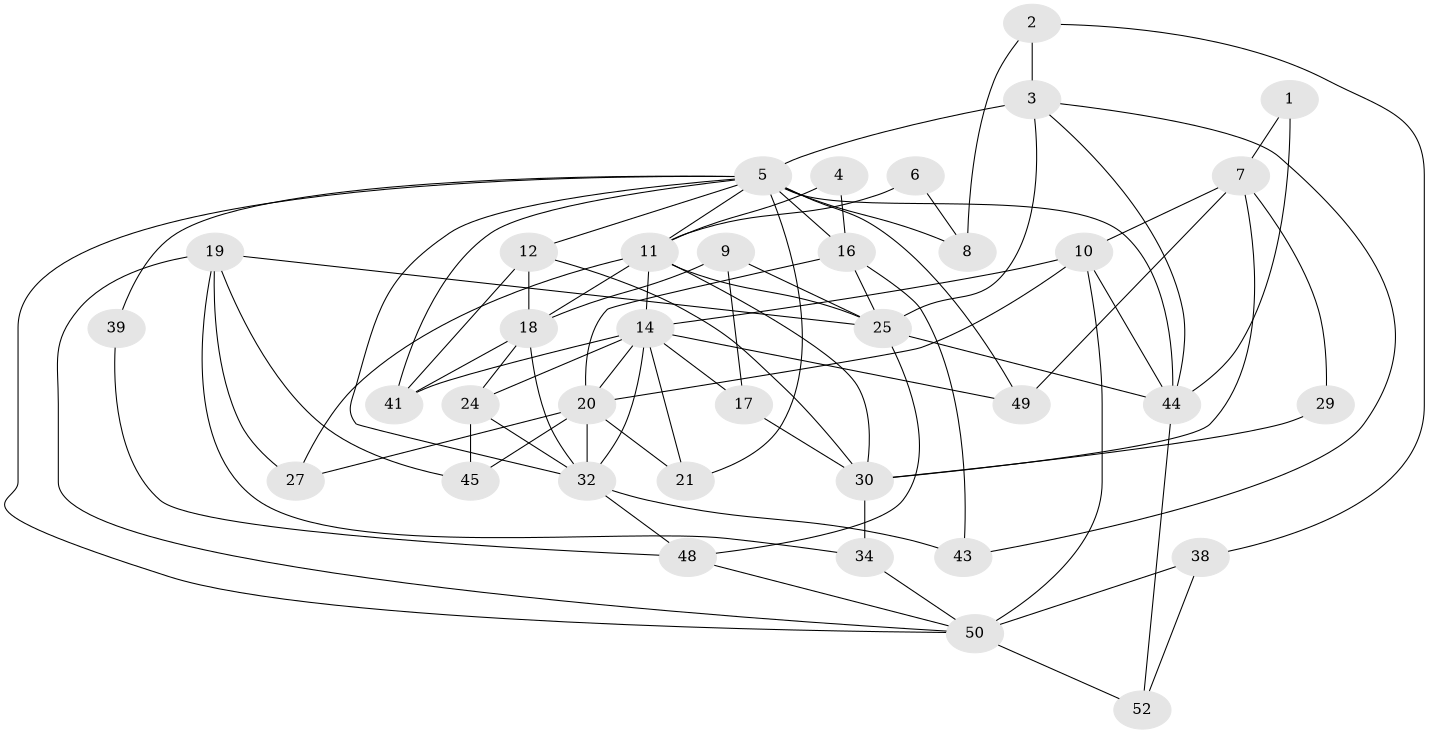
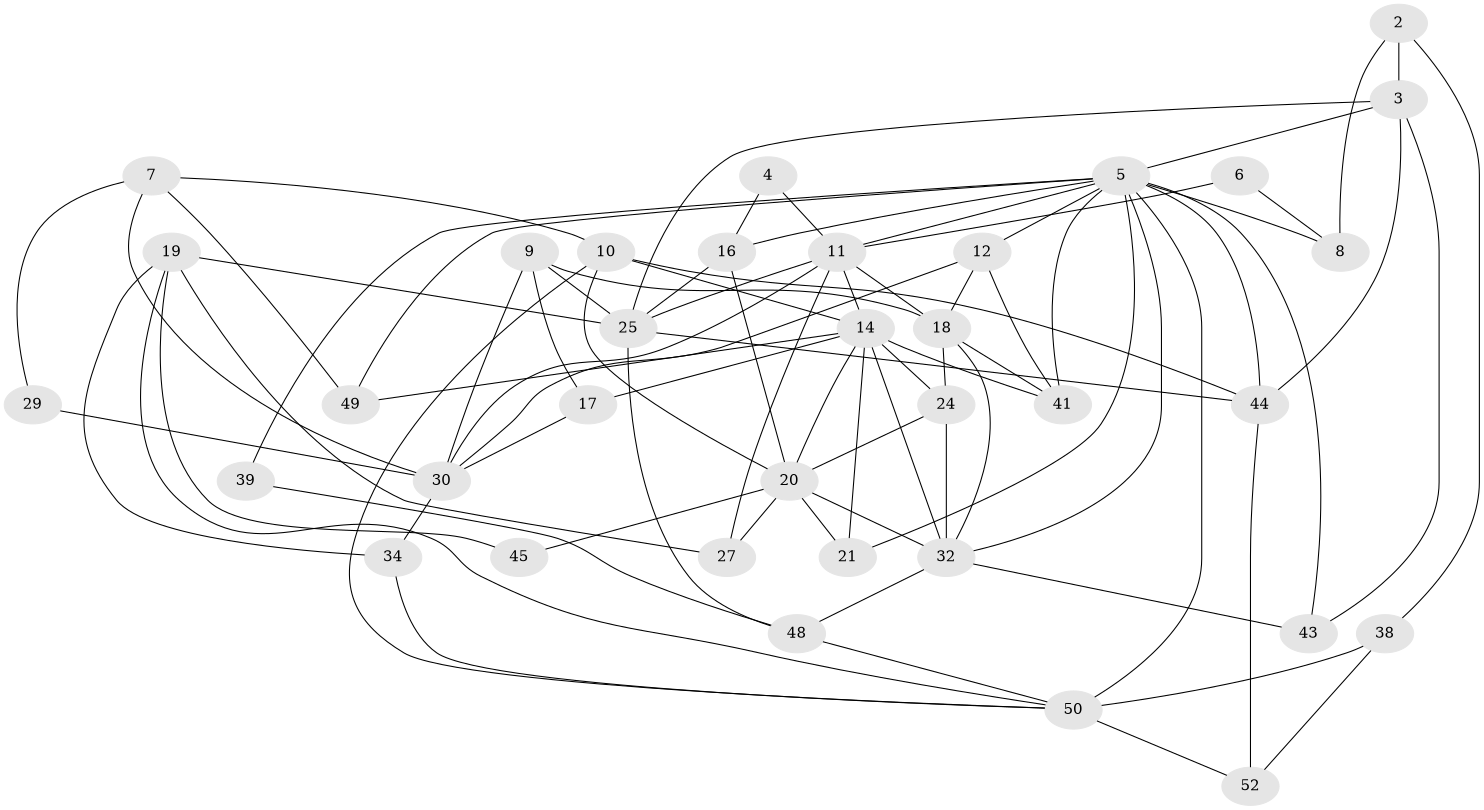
(1290, 100) -> none
none -> (483, 366)
(949, 379) -> (1302, 351)
(471, 443) -> (868, 443)
